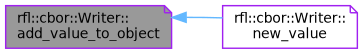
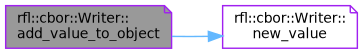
(204, 17) -> (190, 37)
